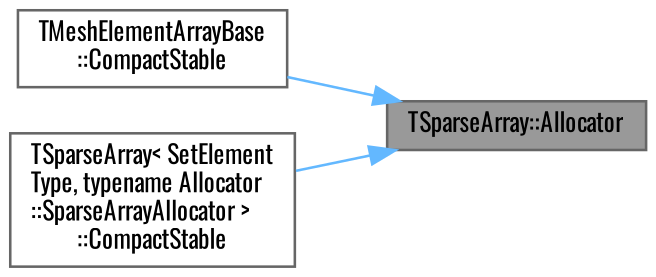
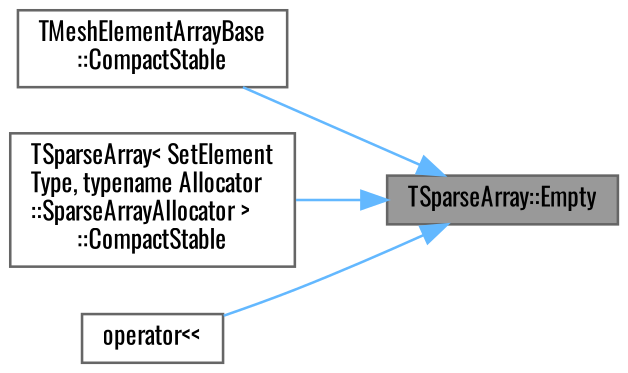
(517, 126) -> (503, 200)
none -> (153, 338)
